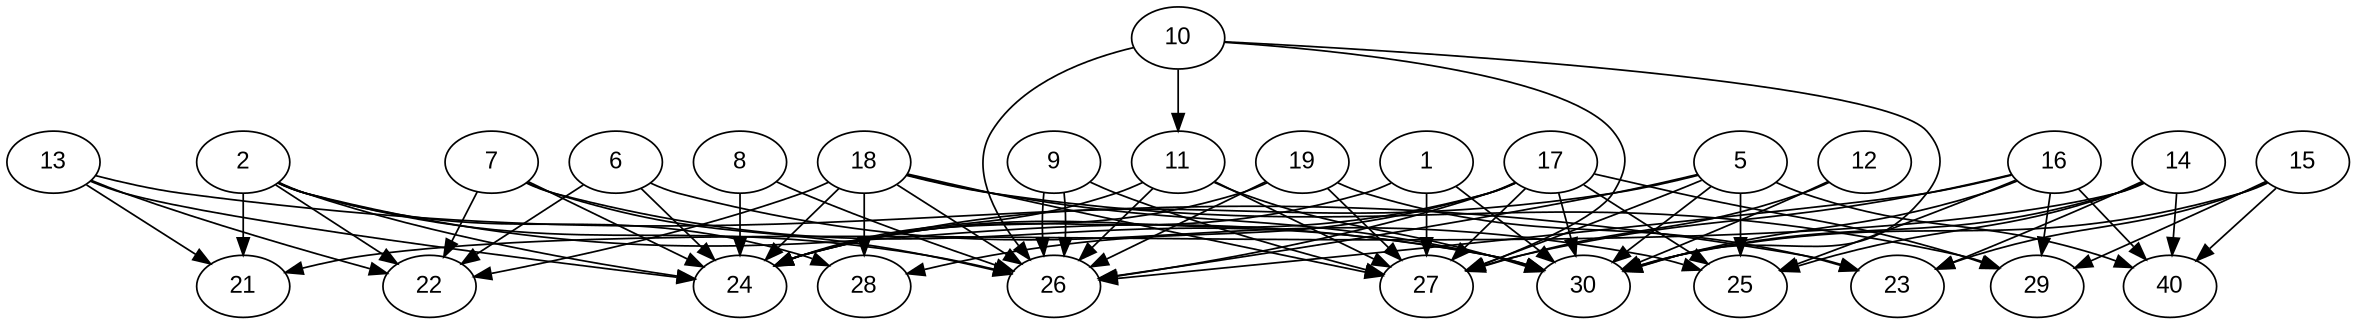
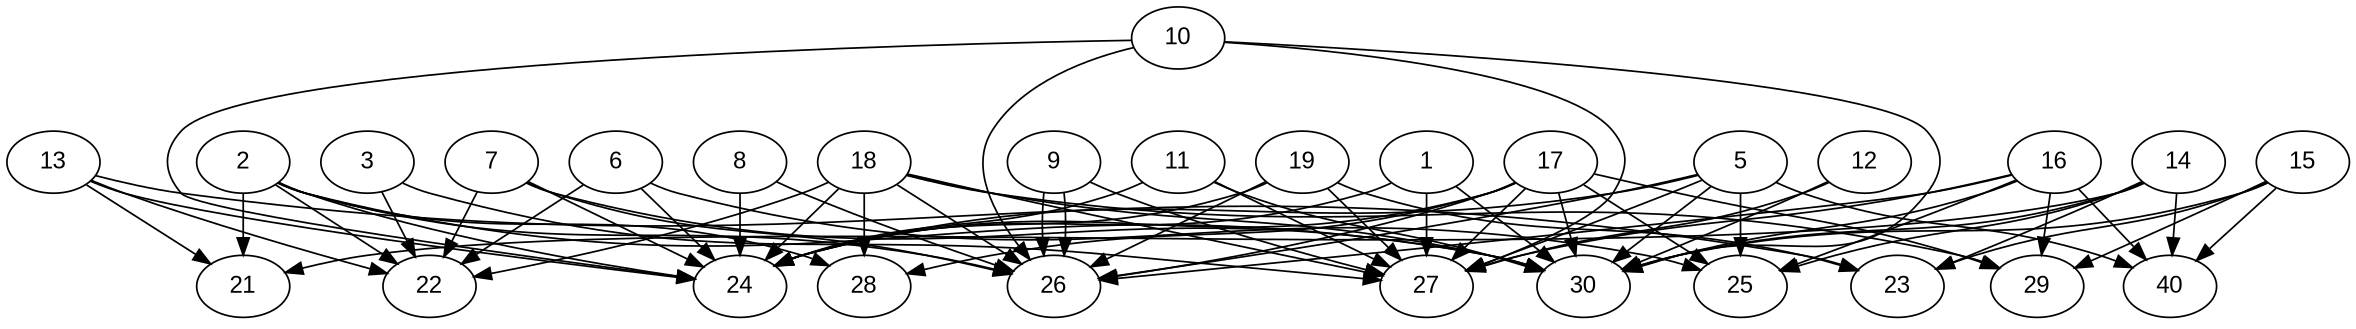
(1178, 92) -> (367, 83)
none -> (367, 162)
(1122, 218) -> none
